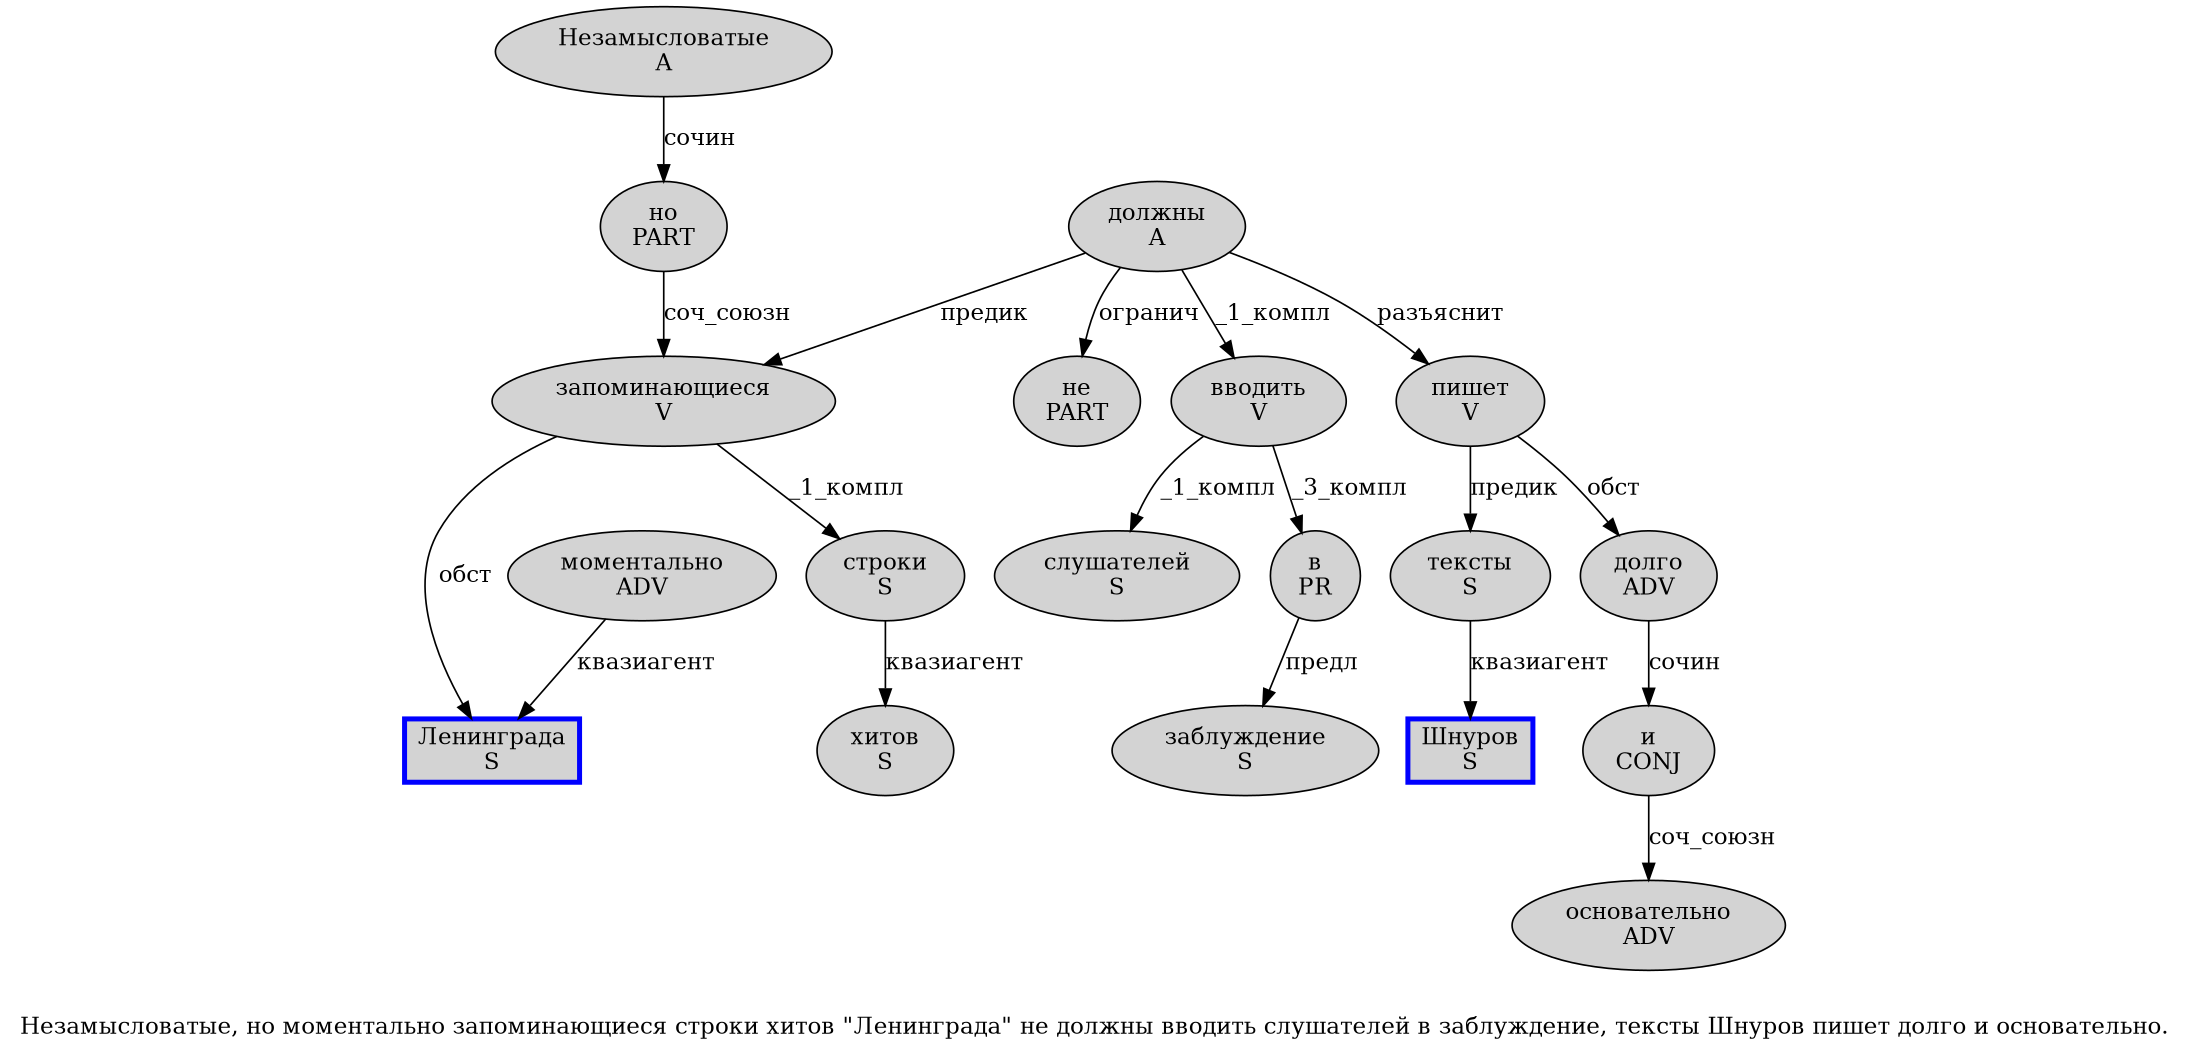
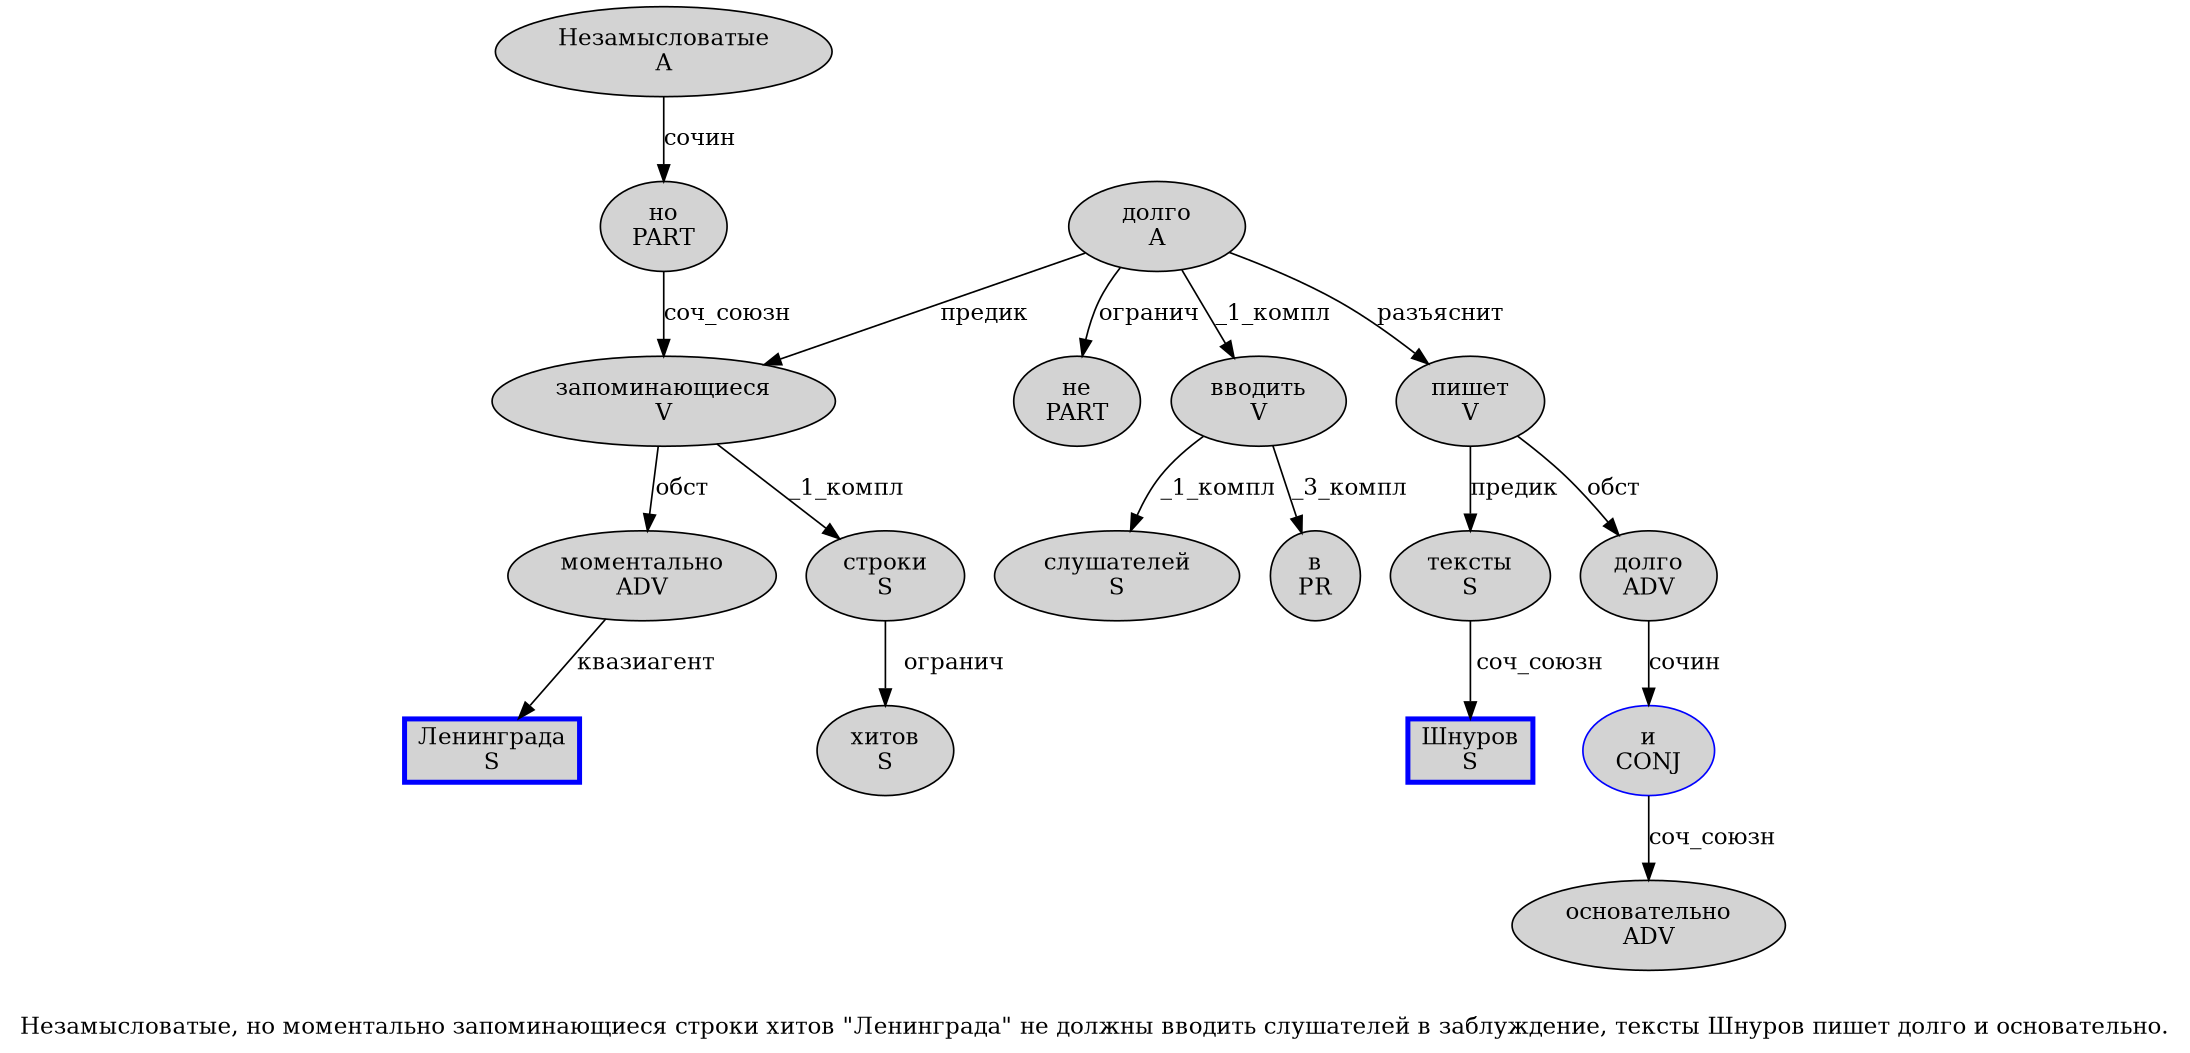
(1157, 226) -> (1157, 226)
(433, 544) -> (654, 480)
(955, 663) -> (955, 663)
(1540, 663) -> (1540, 663)
(1245, 751) -> none
(1649, 751) -> (1649, 751)
